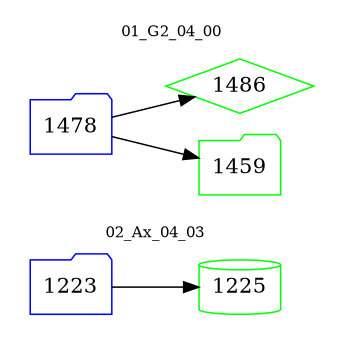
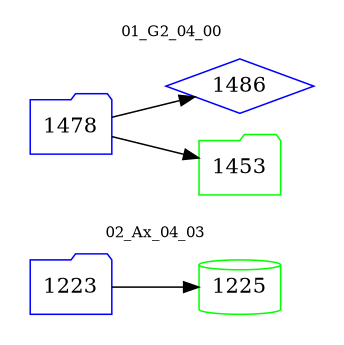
(240, 86) -> (240, 86)
(240, 168) -> (240, 168)
